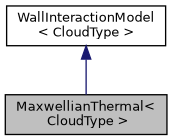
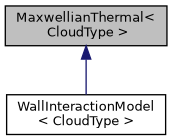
(86, 77) -> (86, 77)
